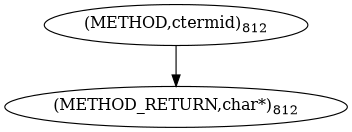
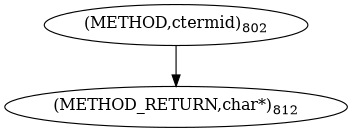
(255, 23) -> (255, 23)
